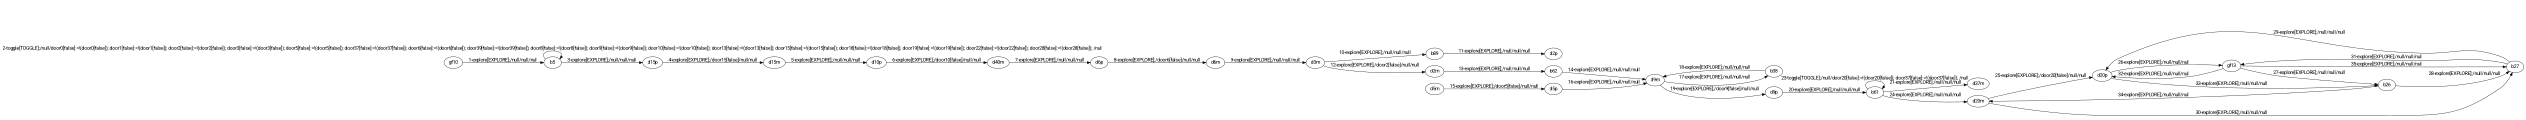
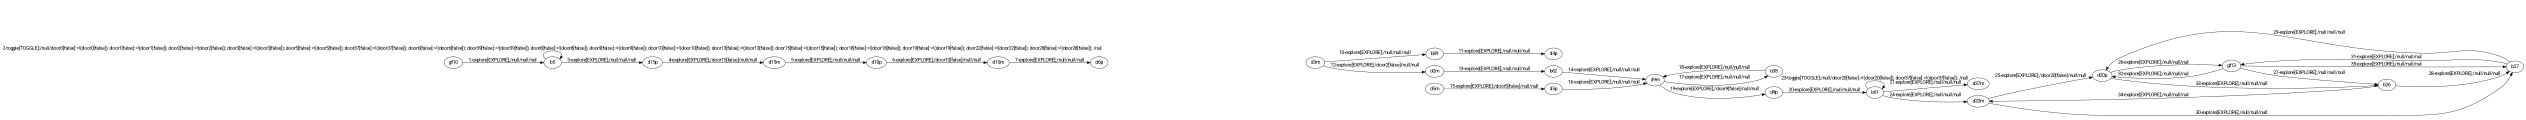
(1553, 54) -> (1553, 54)
(998, 63) -> (998, 63)
(1215, 63) -> none
